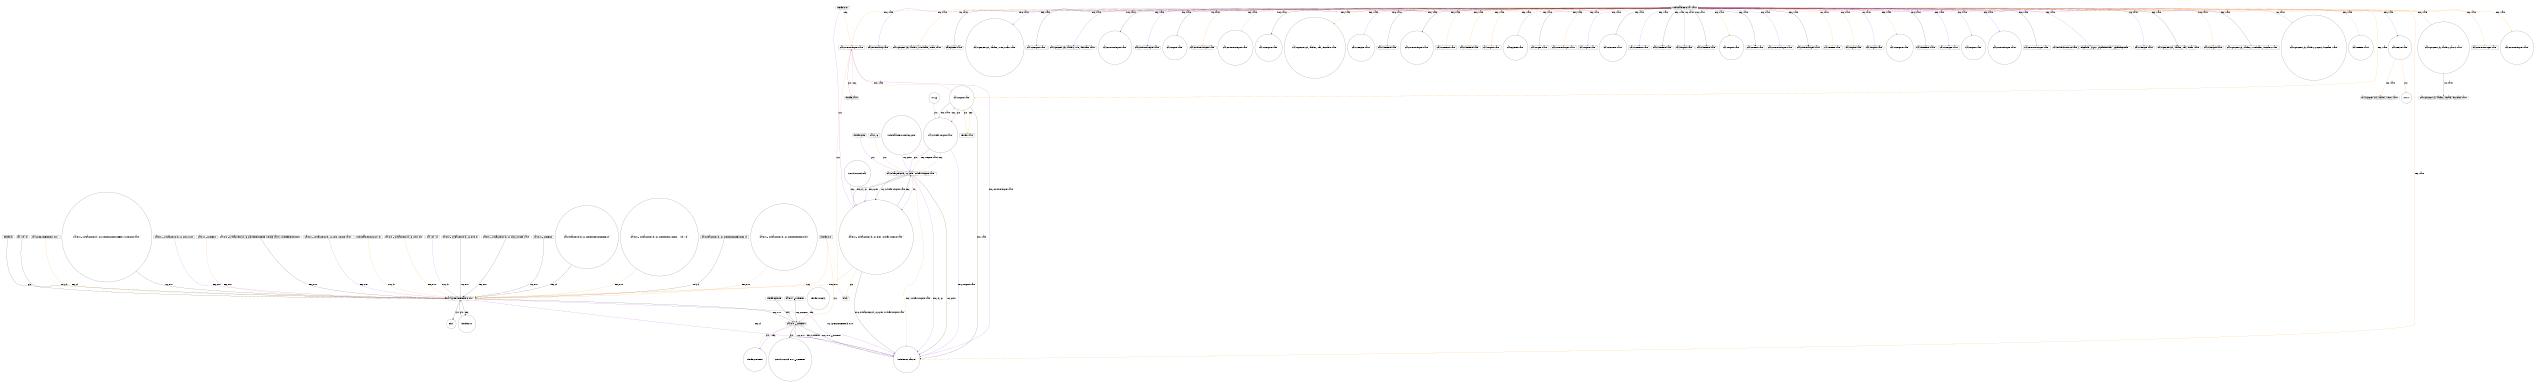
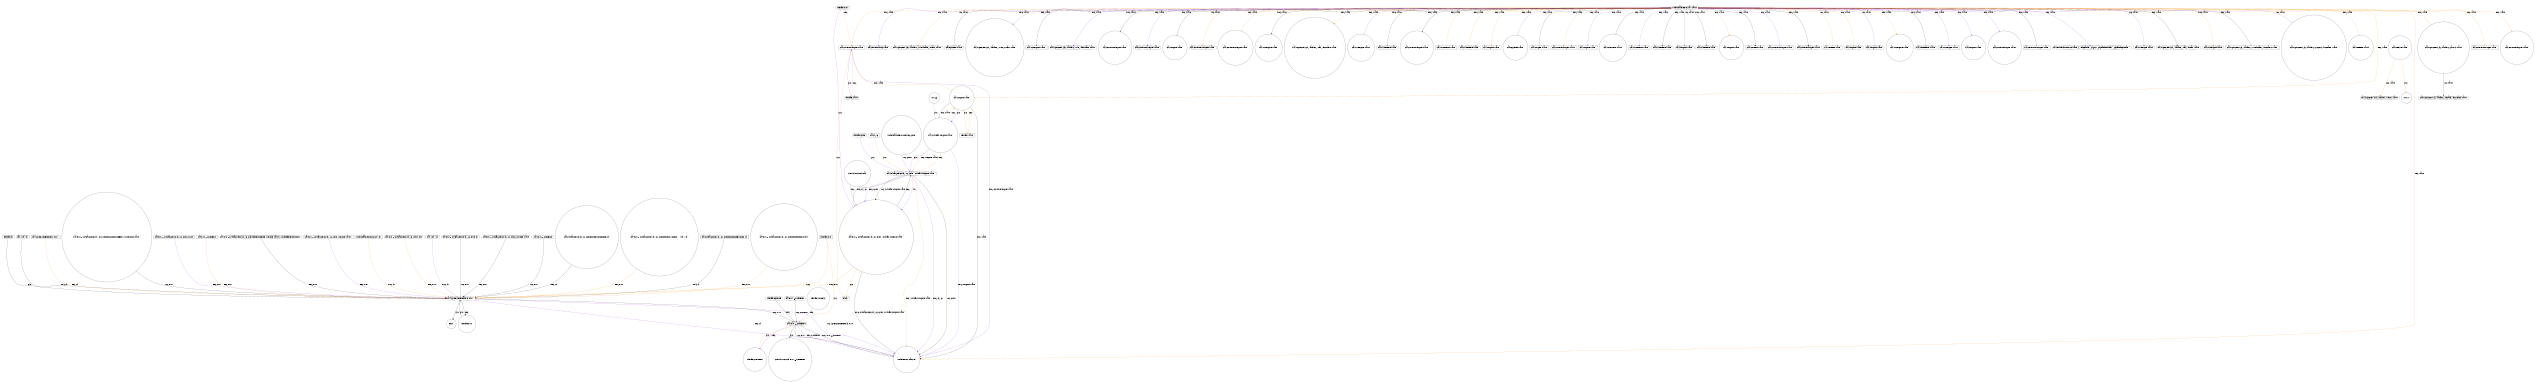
(2054, 8) -> none
